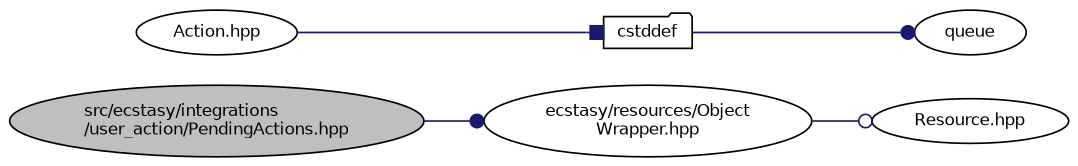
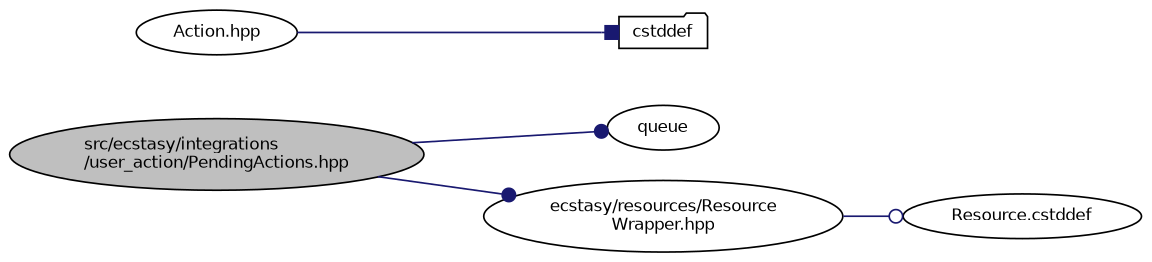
(797, 32) -> (503, 137)
(648, 121) -> (663, 216)
(970, 121) -> (1022, 216)
